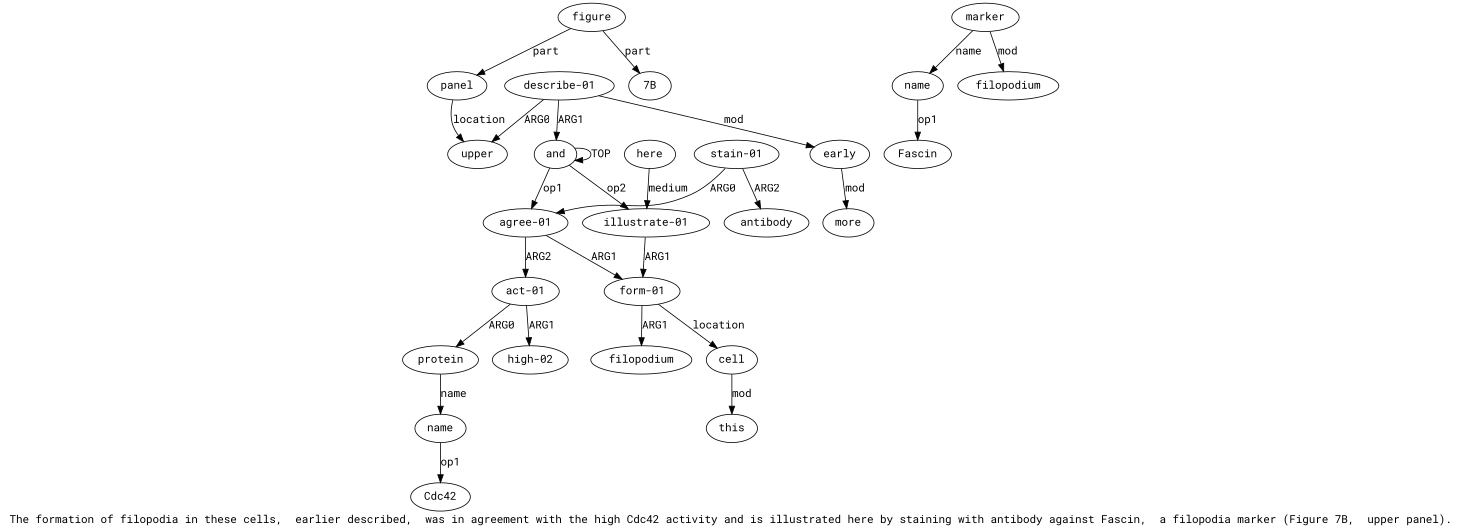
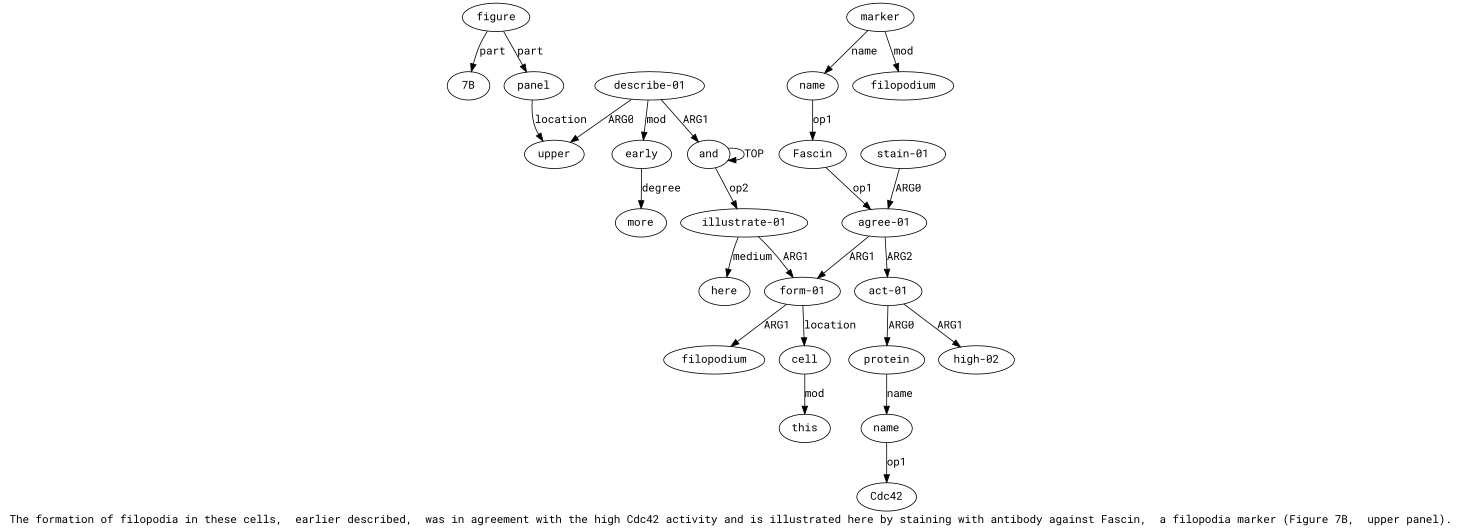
(542, 185) -> (845, 186)
(648, 185) -> (733, 253)
(855, 189) -> (661, 189)
(767, 223) -> none
